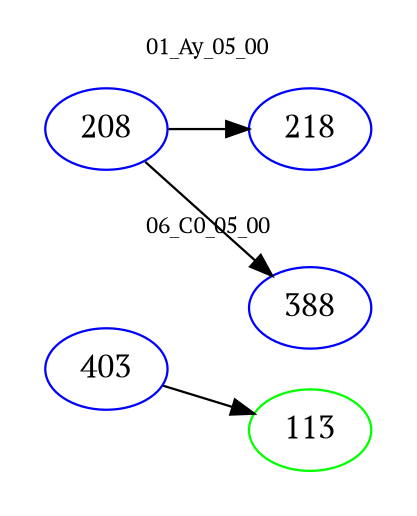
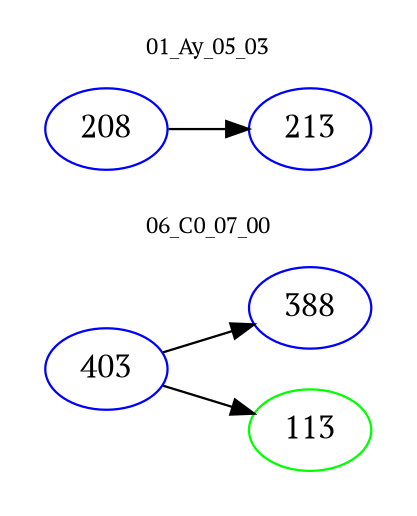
(208, 49) -> (208, 49)
(310, 129) -> (310, 129)
(211, 221) -> (198, 342)
(208, 228) -> (208, 228)
